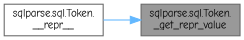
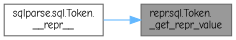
(191, 20) -> (186, 20)
